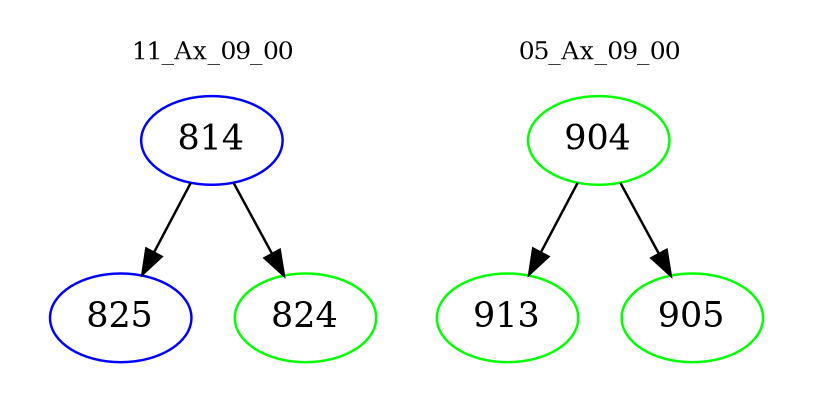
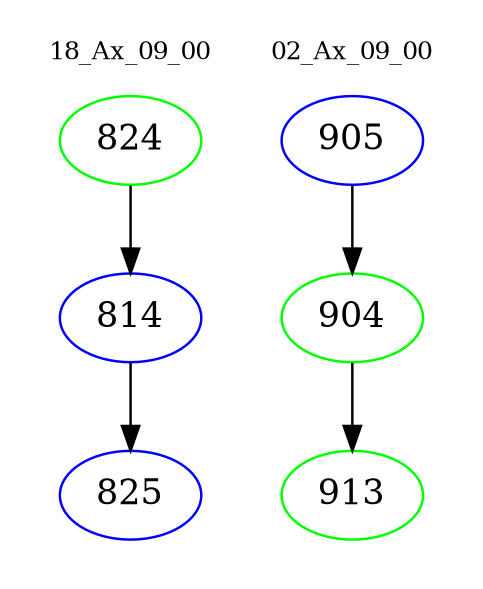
(213, 53) -> (131, 53)
(600, 53) -> (352, 53)
(253, 218) -> (131, 217)
(640, 218) -> (352, 217)
(692, 318) -> (352, 140)
